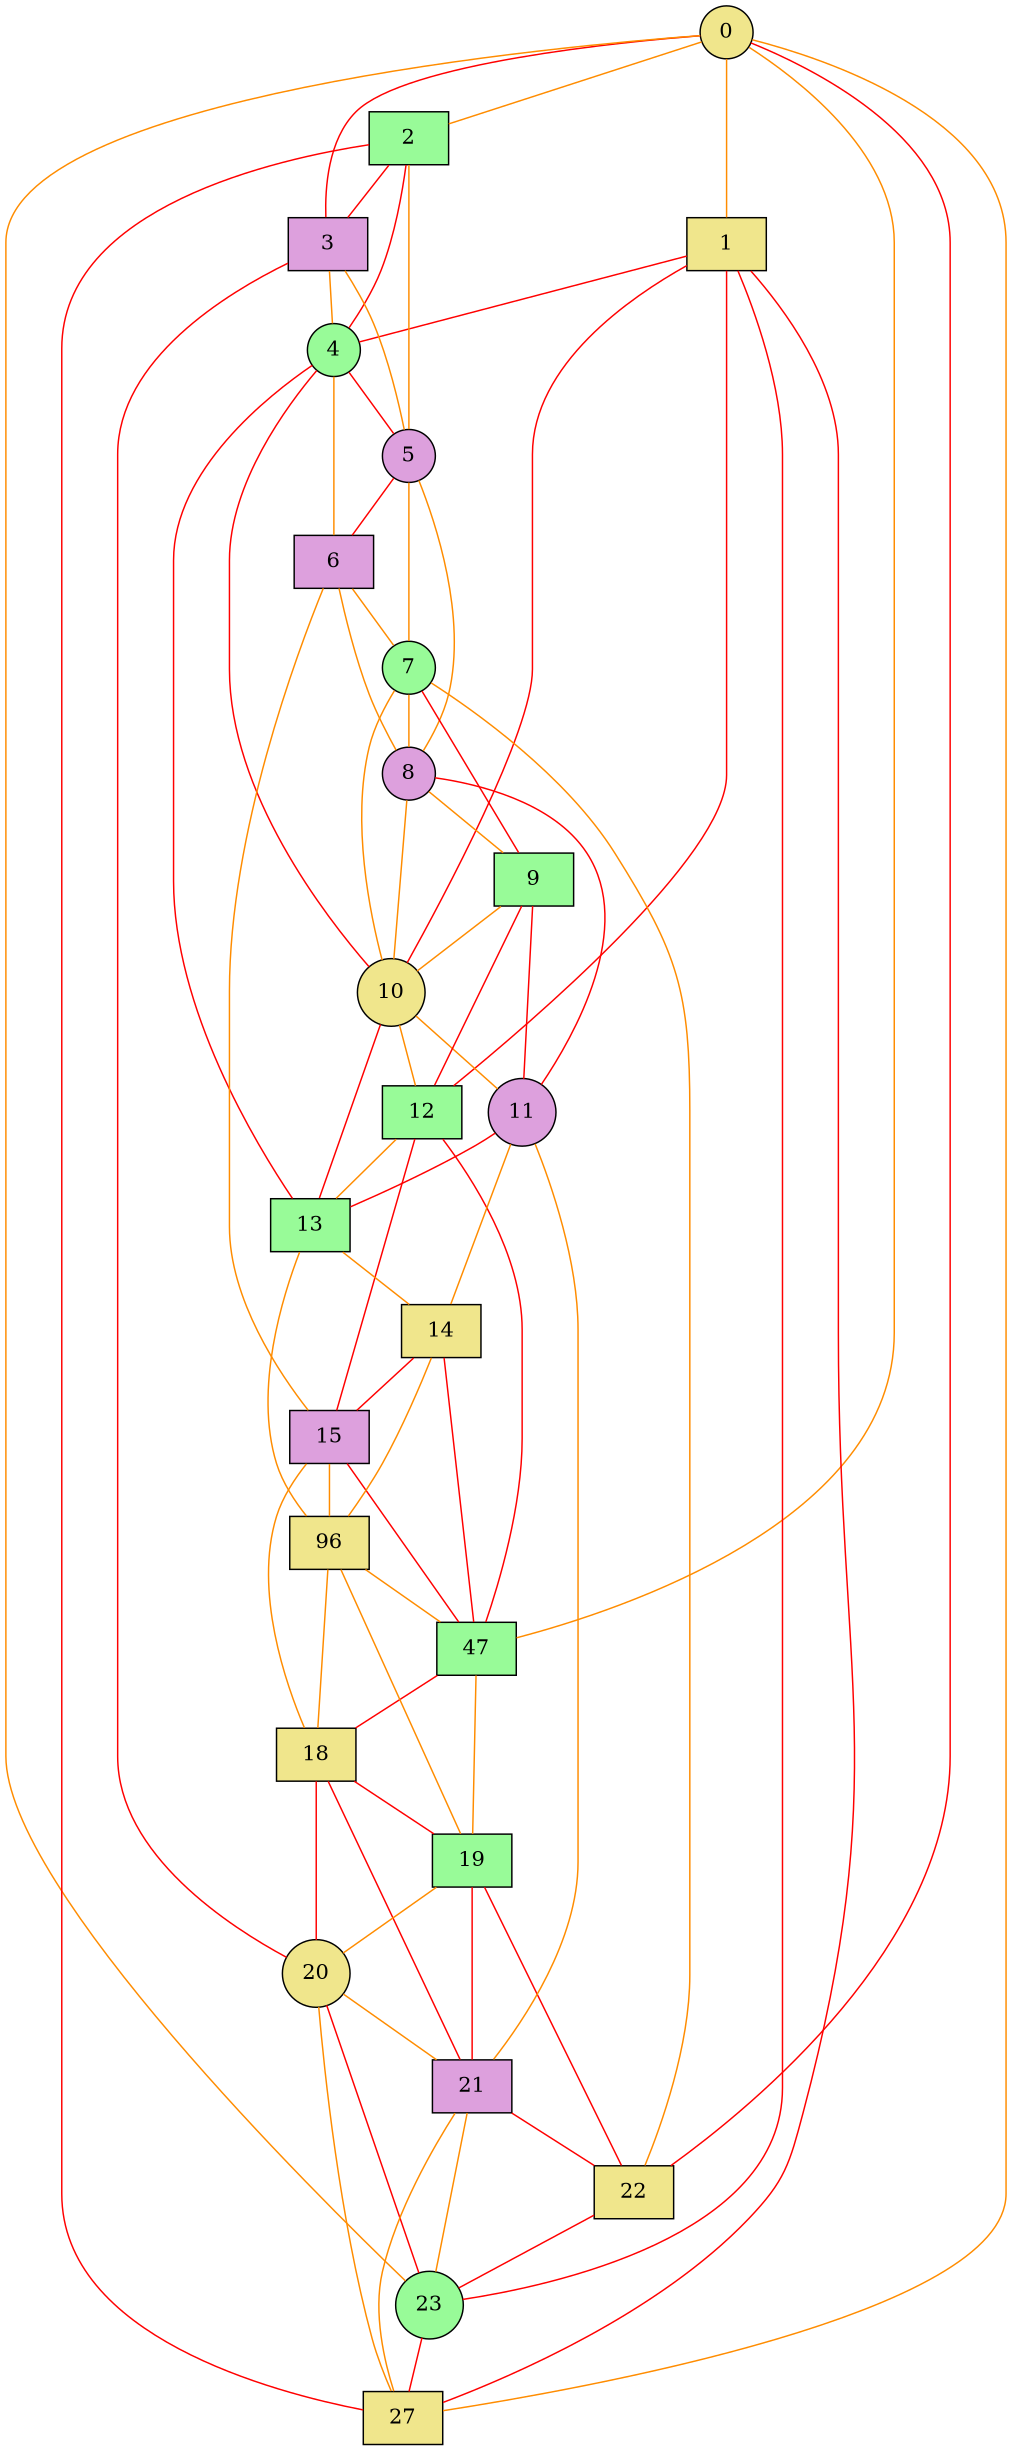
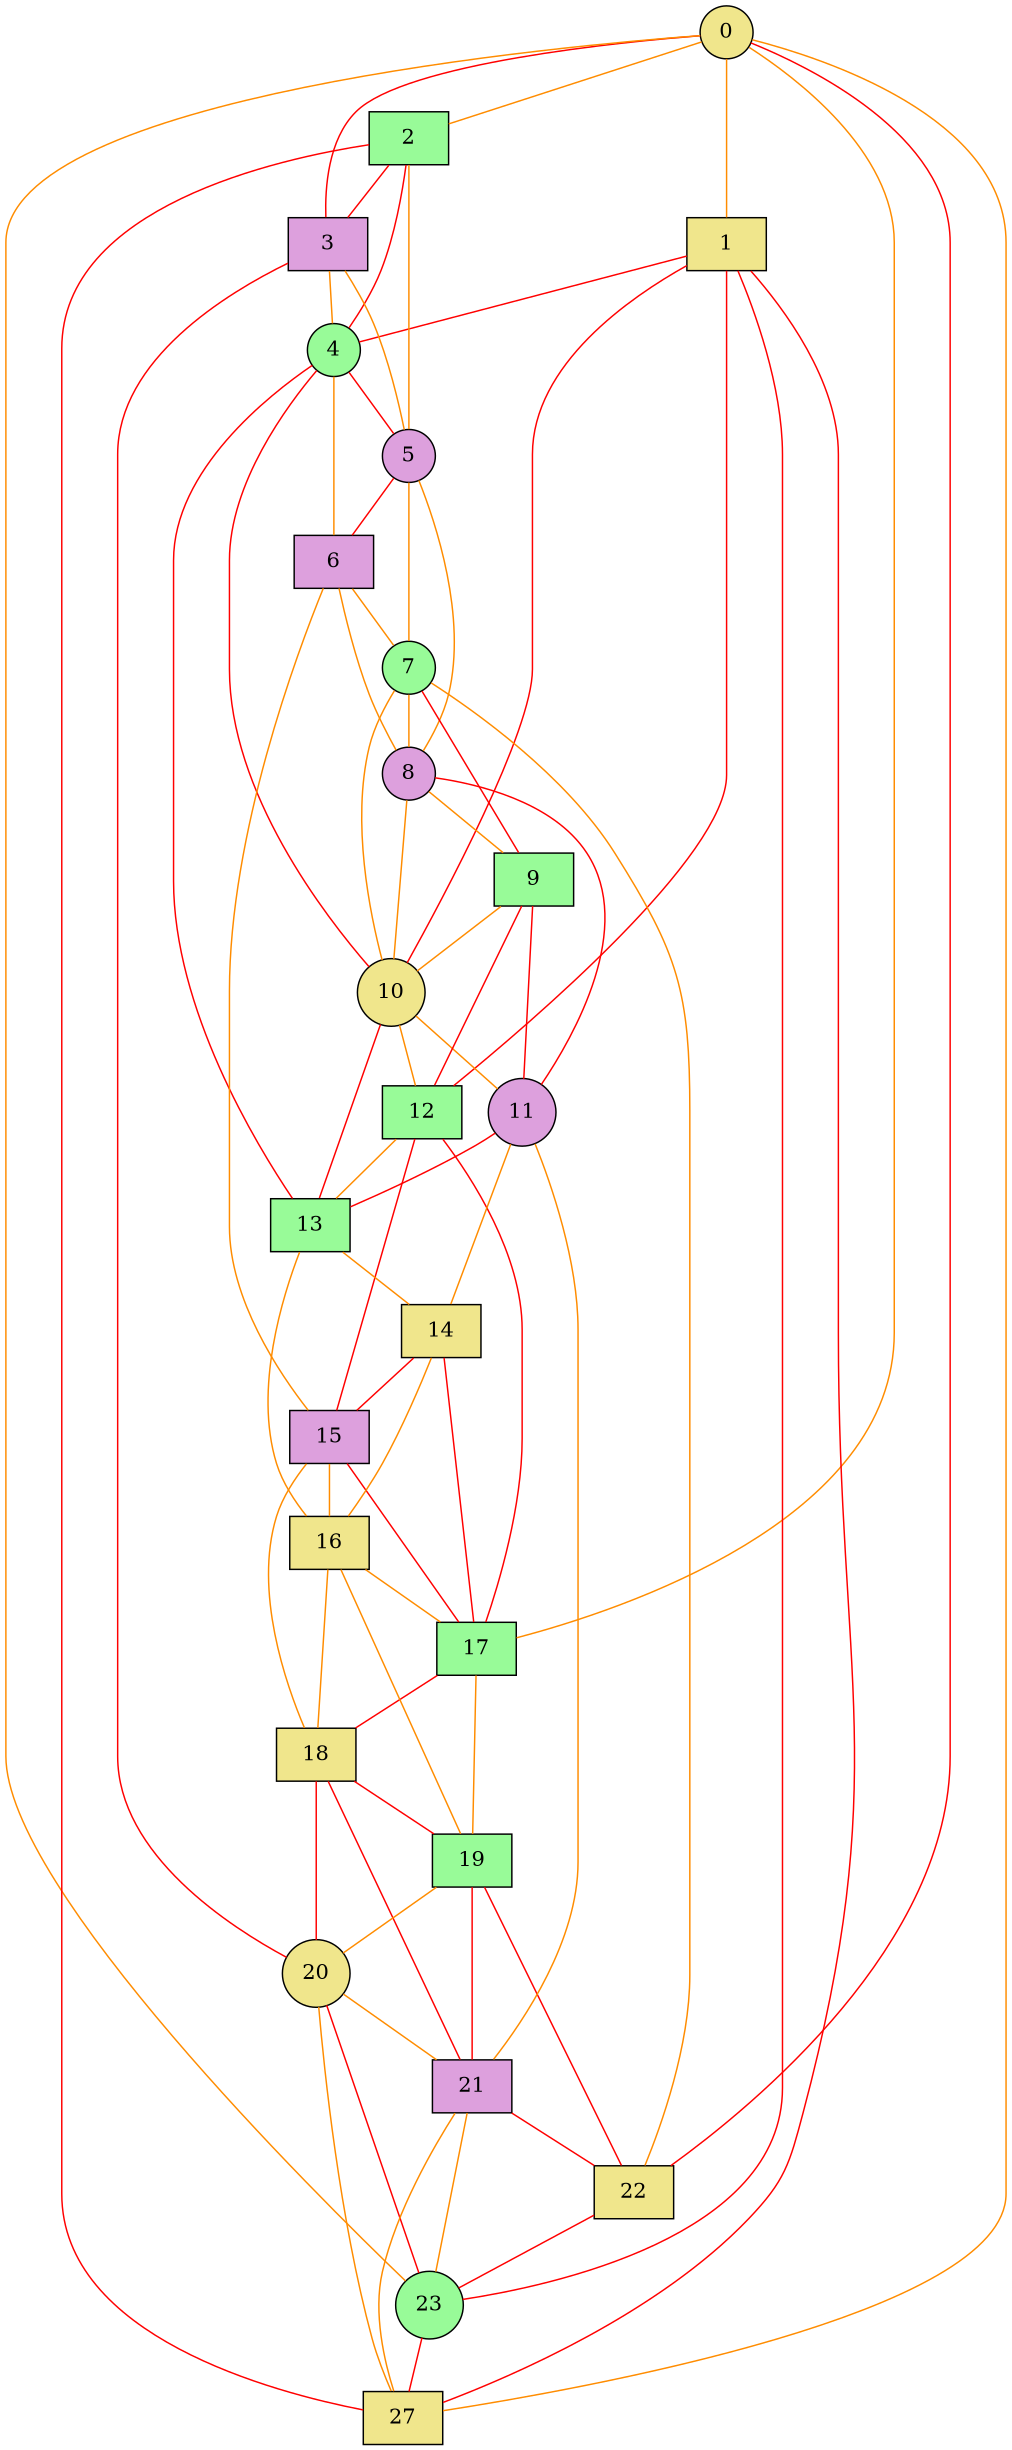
(329, 1543) -> (329, 1543)
(477, 1649) -> (477, 1649)
